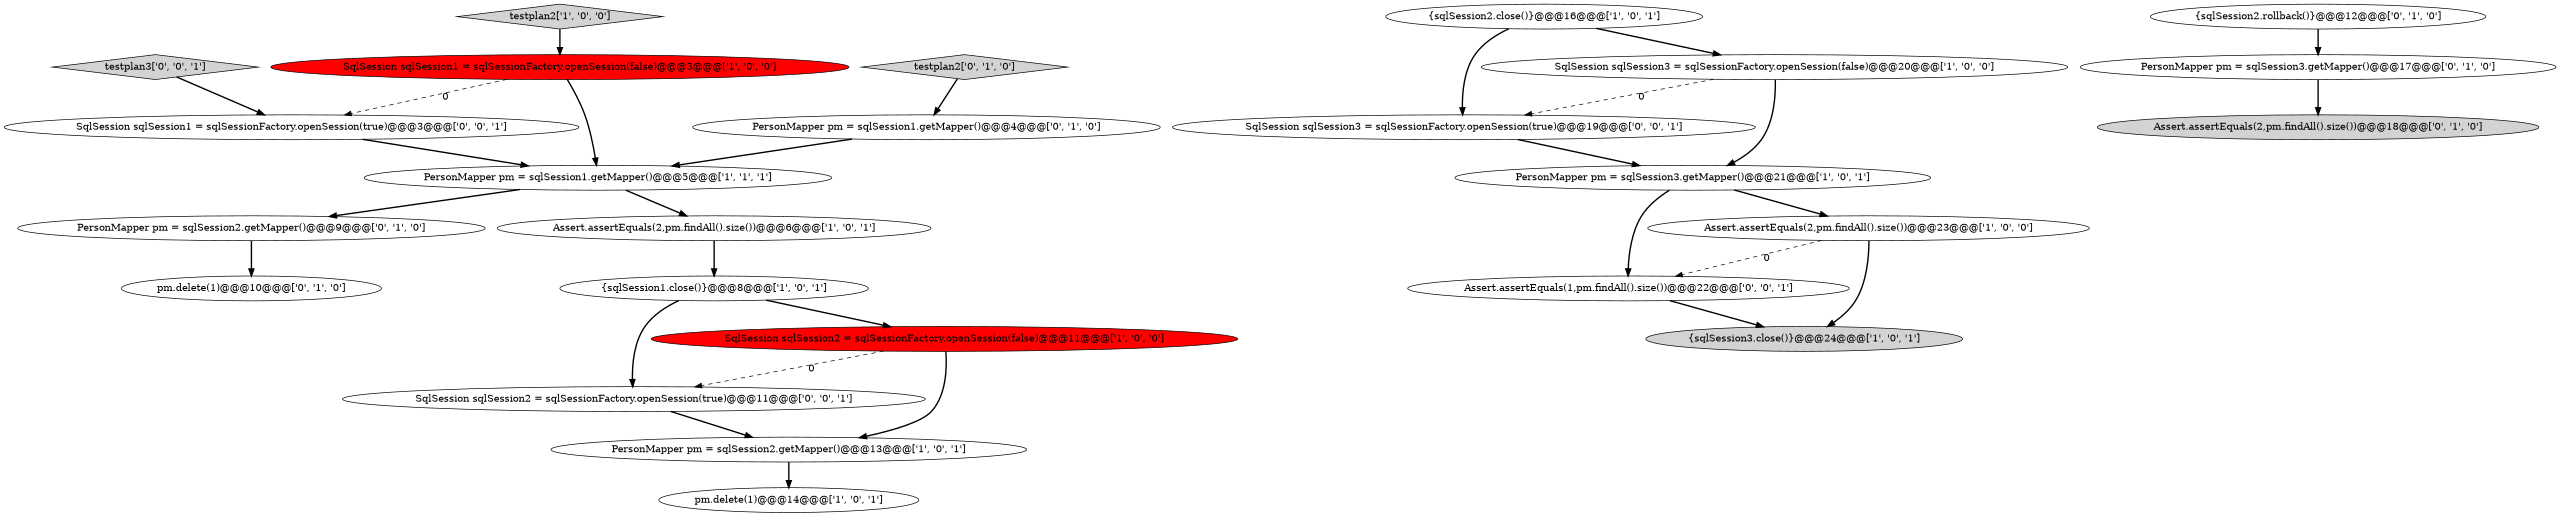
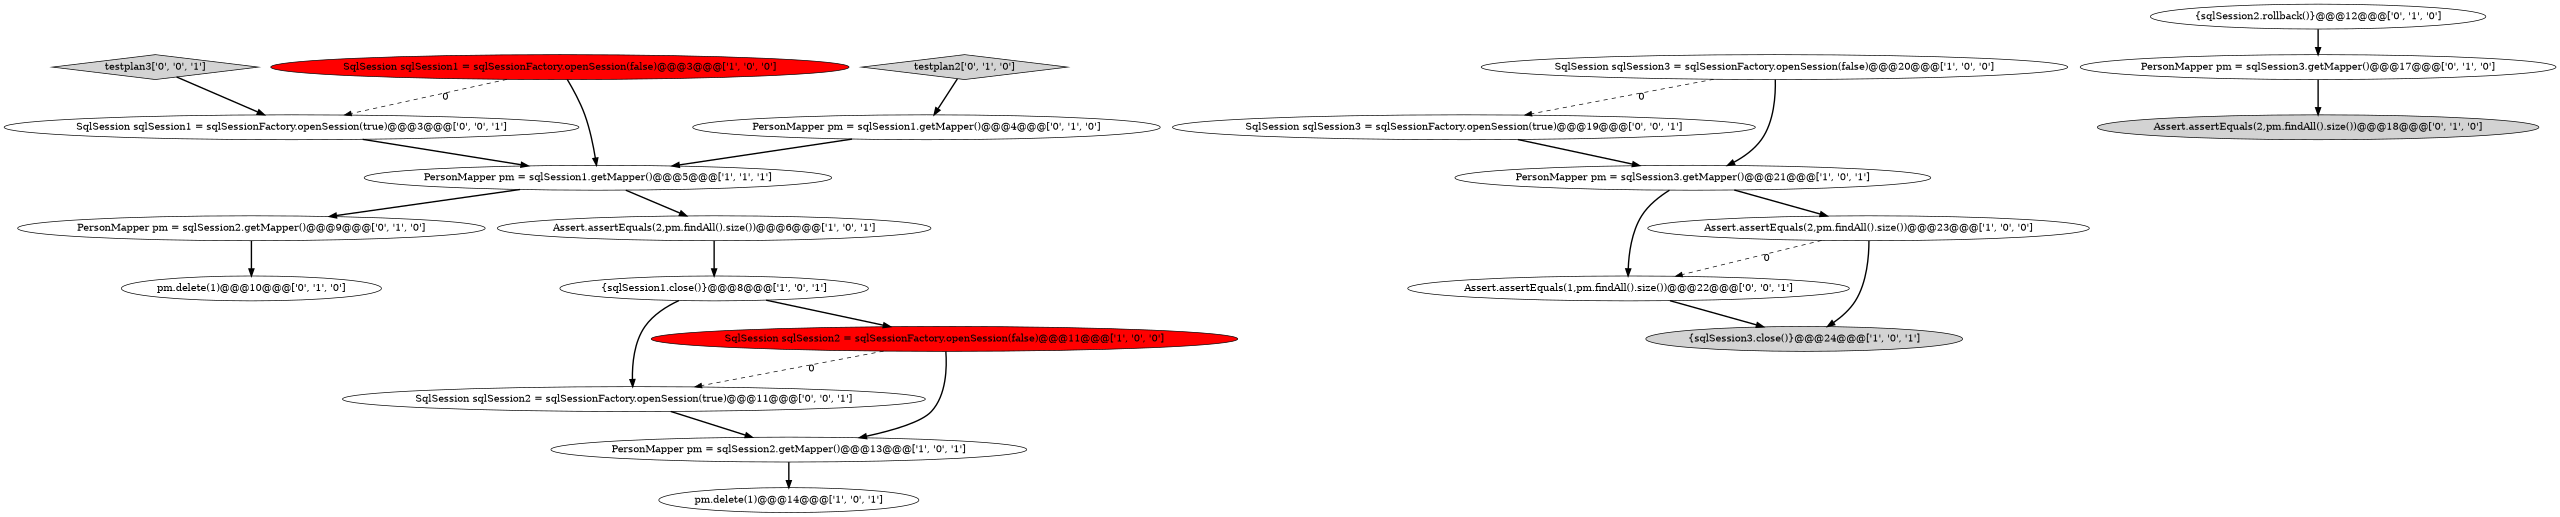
(560, 17) -> none
(1544, 17) -> none
